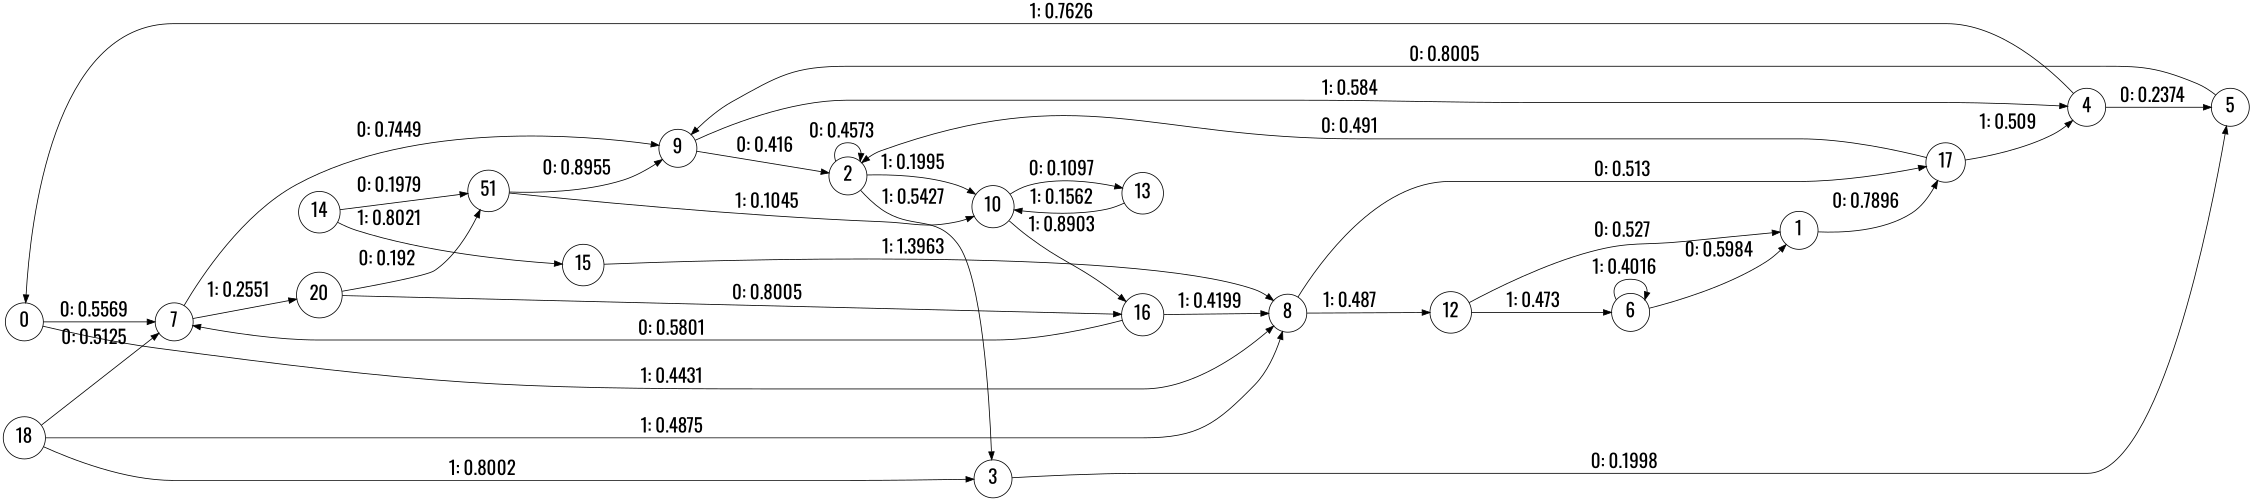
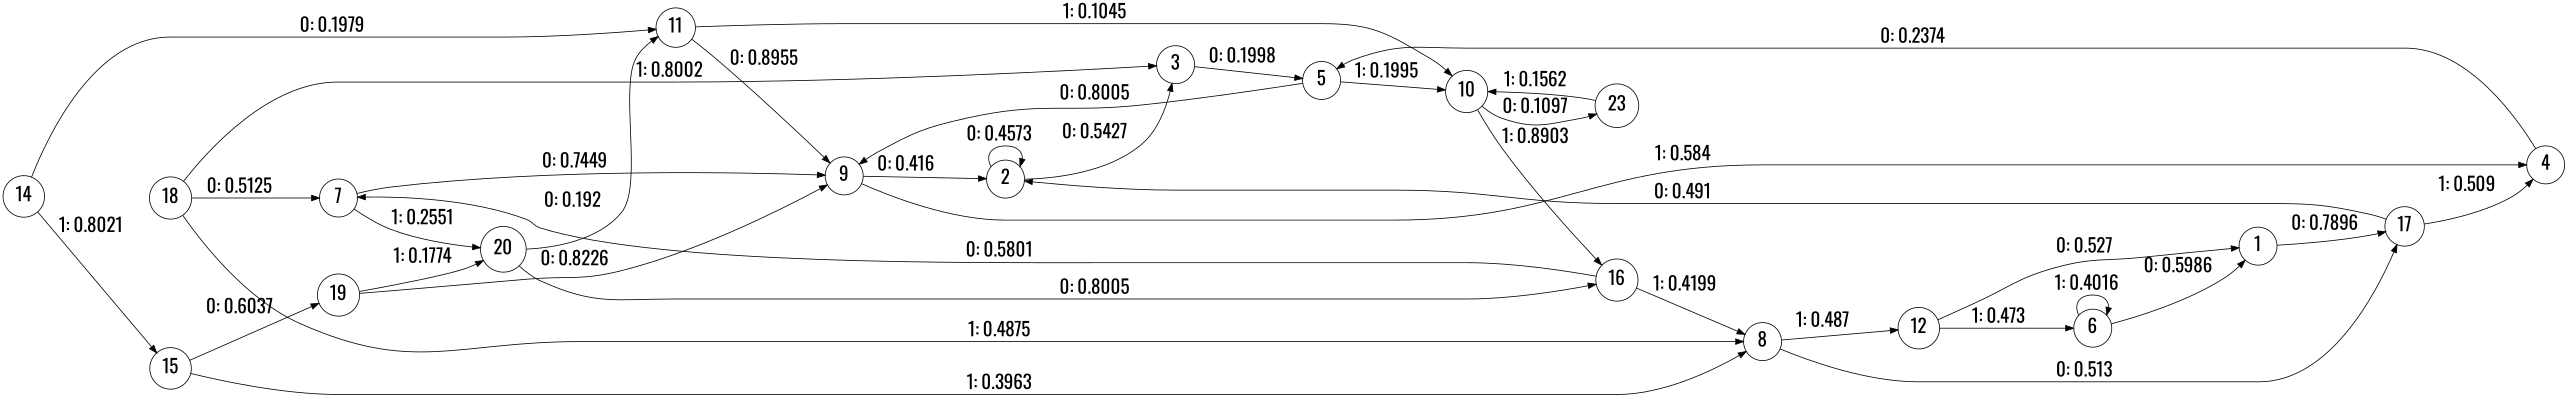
(919, 177) -> (1389, 86)
(489, 191) -> (676, 28)
(1143, 193) -> (1617, 106)
(919, 199) -> (1101, 133)
(919, 248) -> (1006, 384)
(1725, 252) -> (2184, 267)
none -> (338, 295)
(24, 322) -> none
